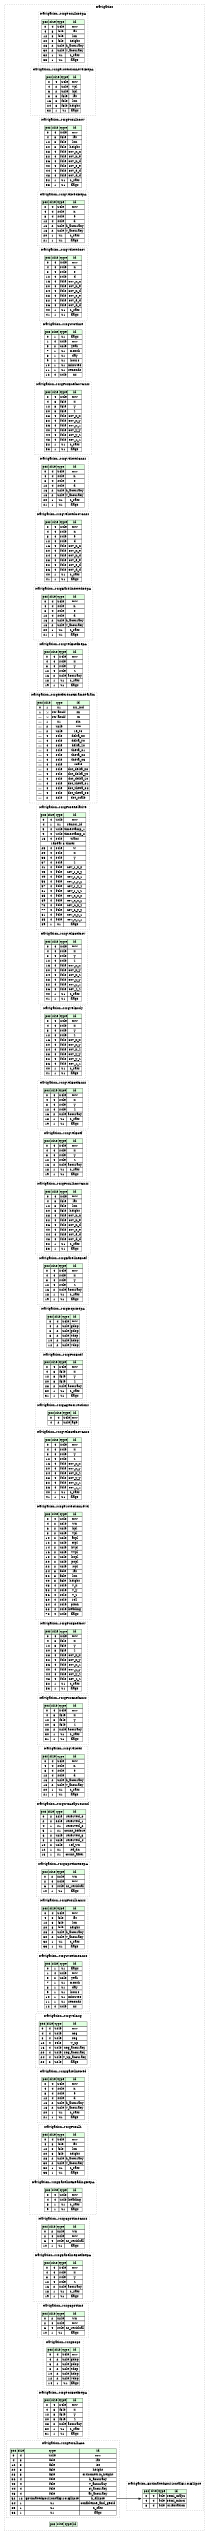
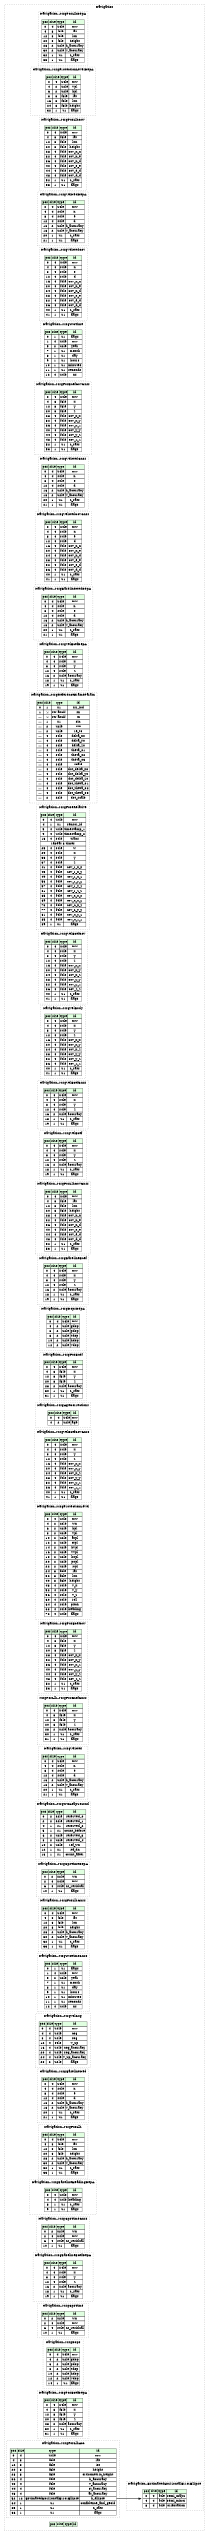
(63, 1698) -> (63, 1698)
